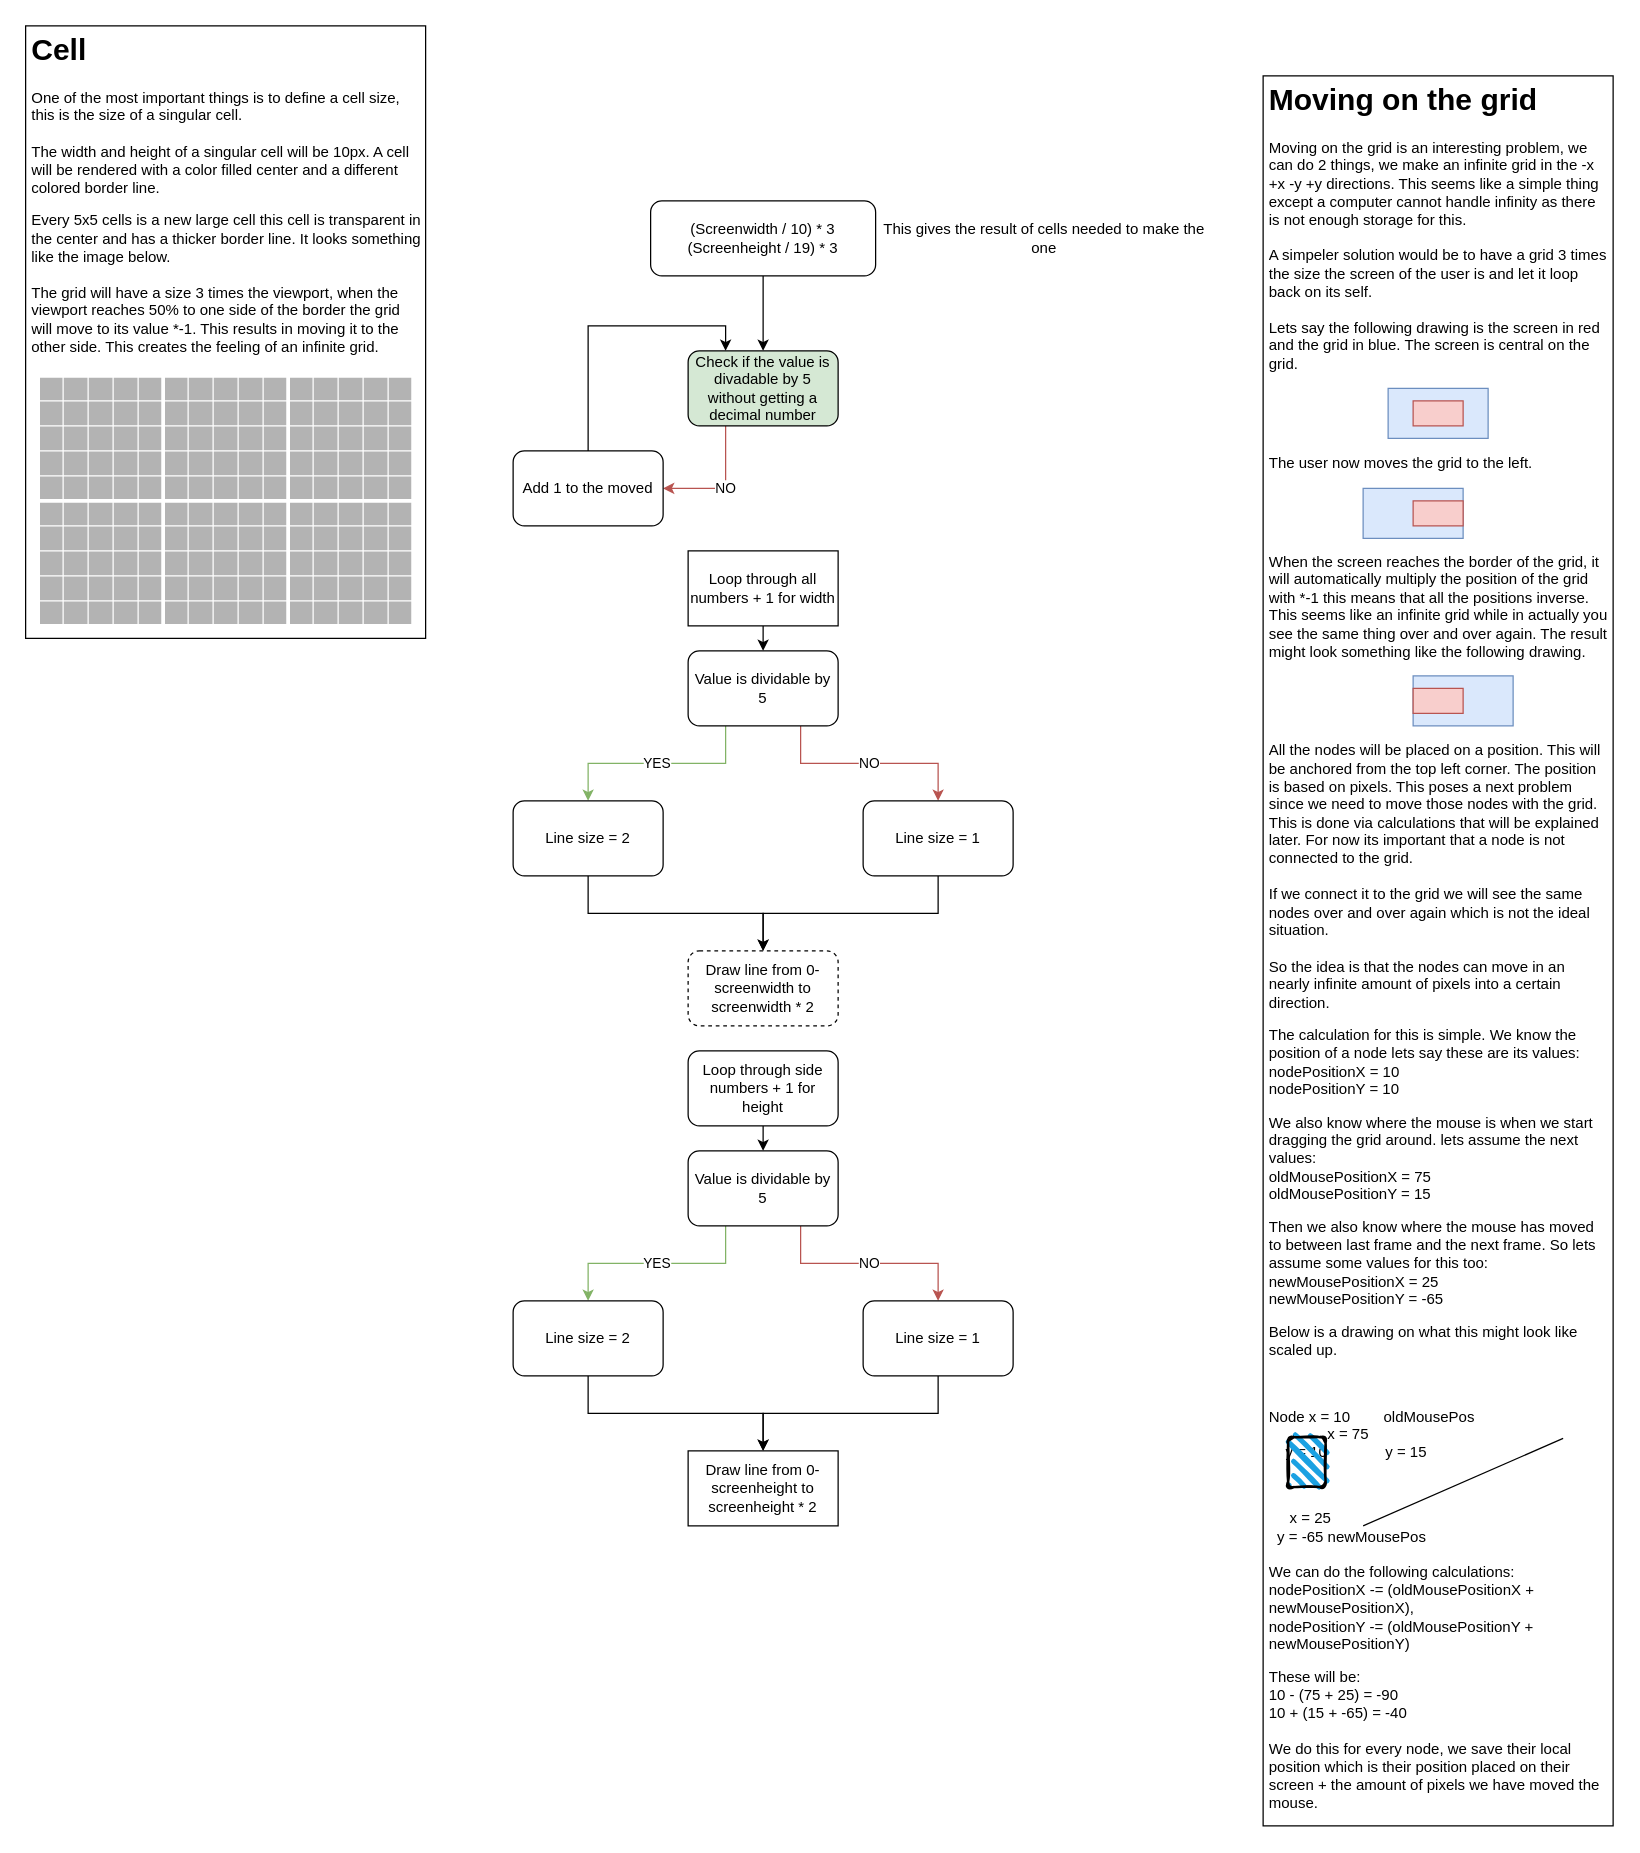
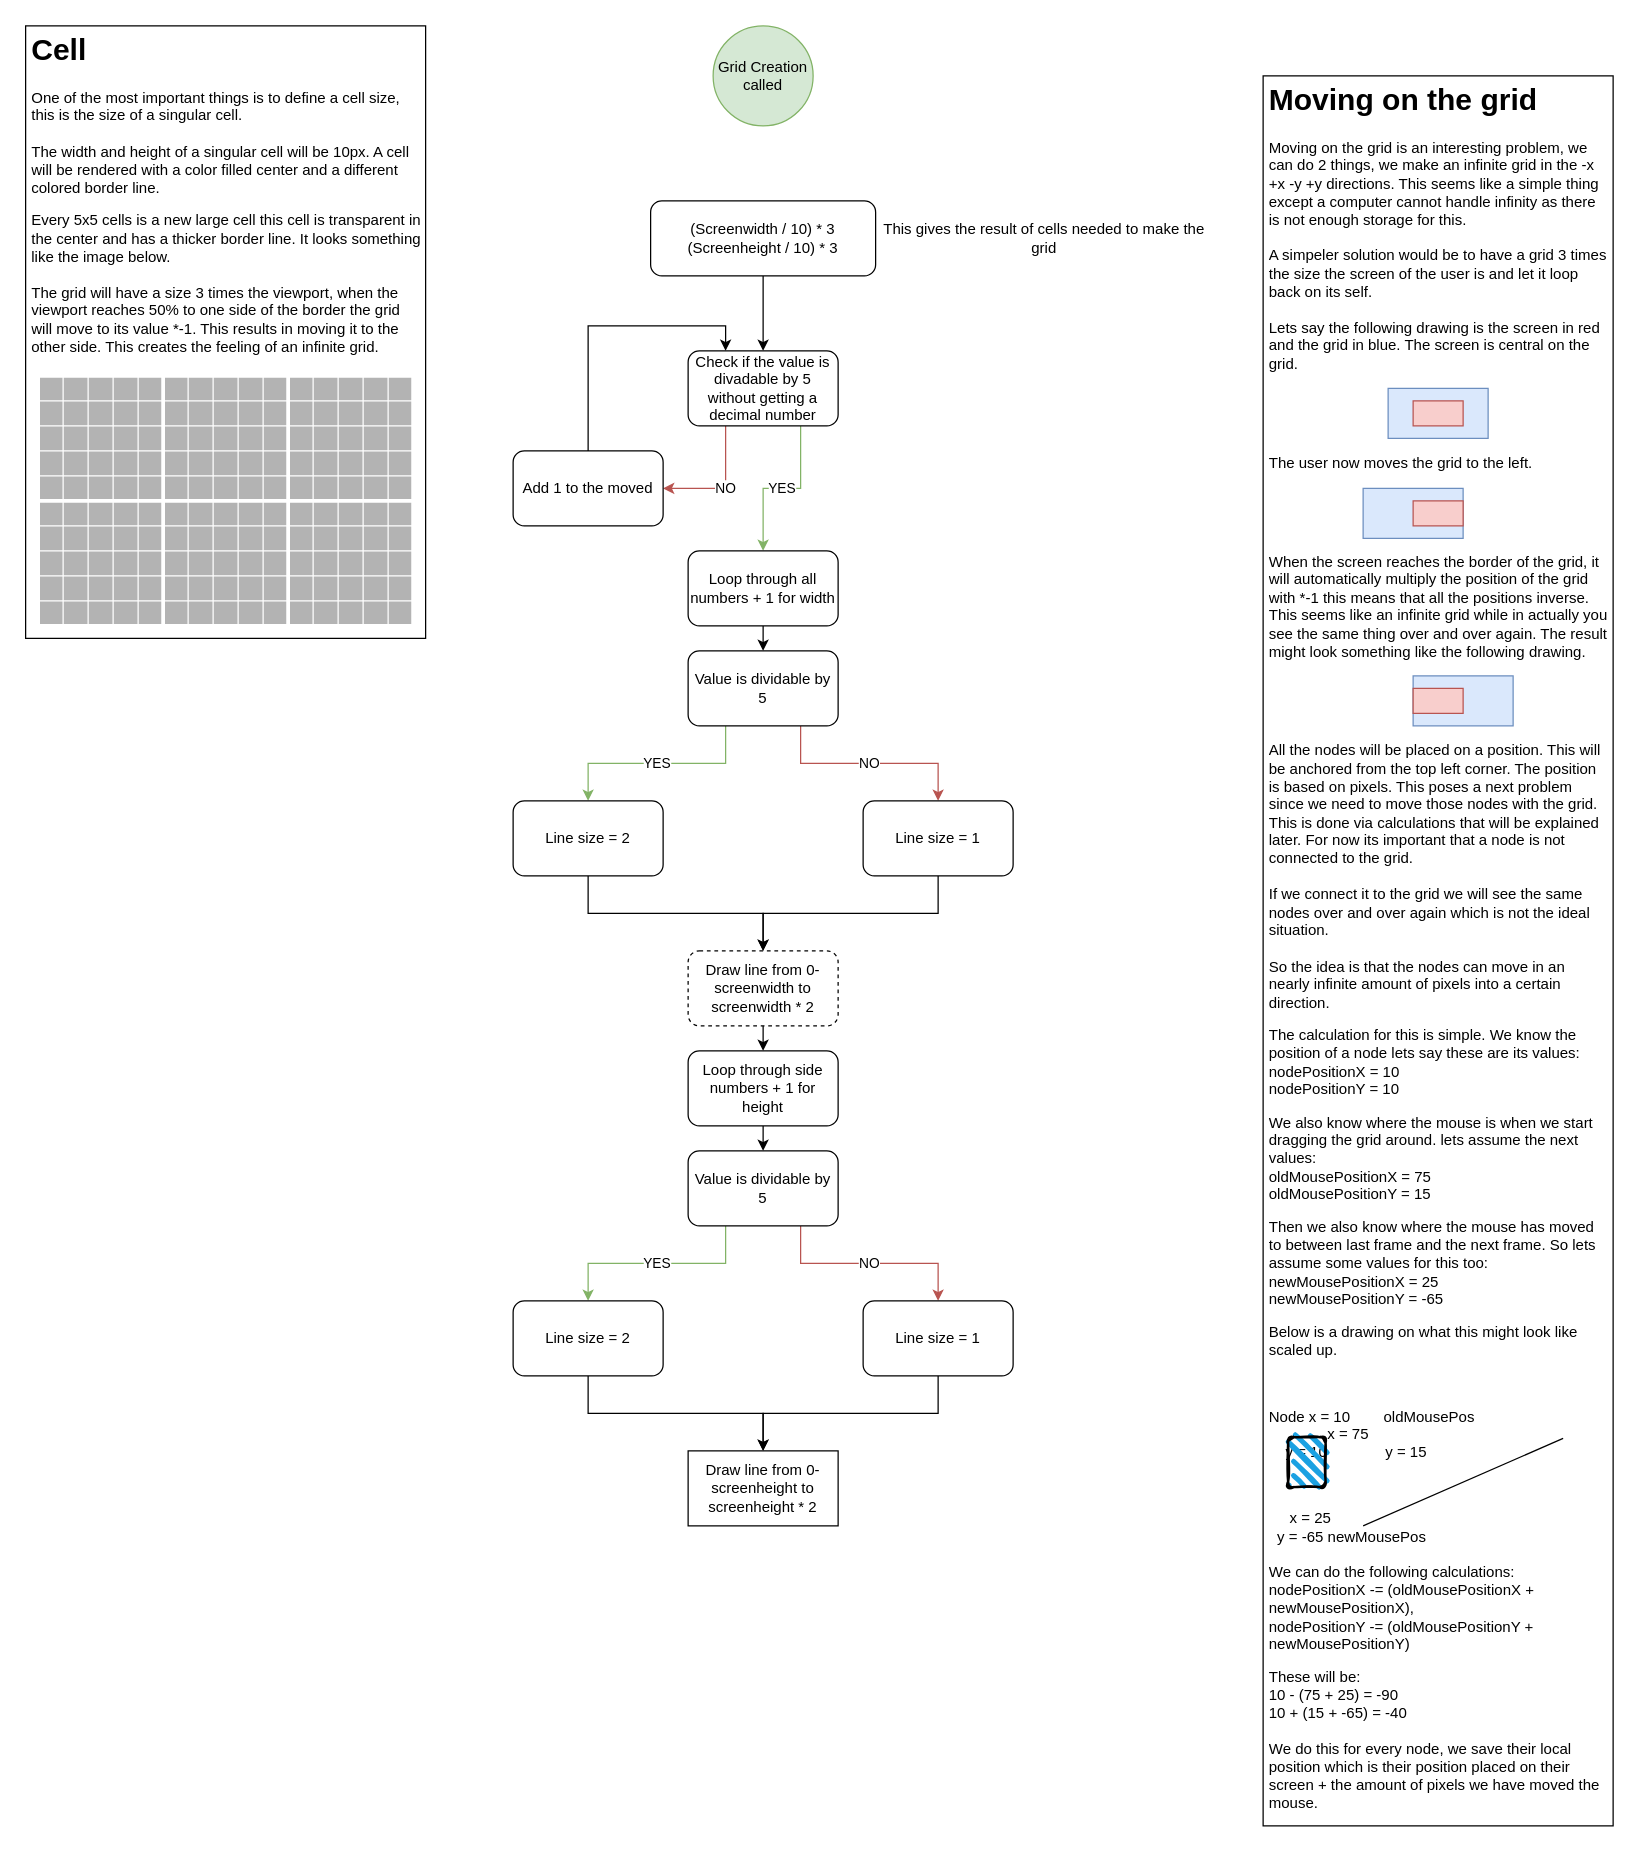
none -> (763, 76)
(763, 238) -> (763, 238)
(1044, 238) -> (1044, 238)
(763, 388) -> (763, 388)
none -> (801, 476)
(763, 588) -> (763, 588)
none -> (763, 1034)
